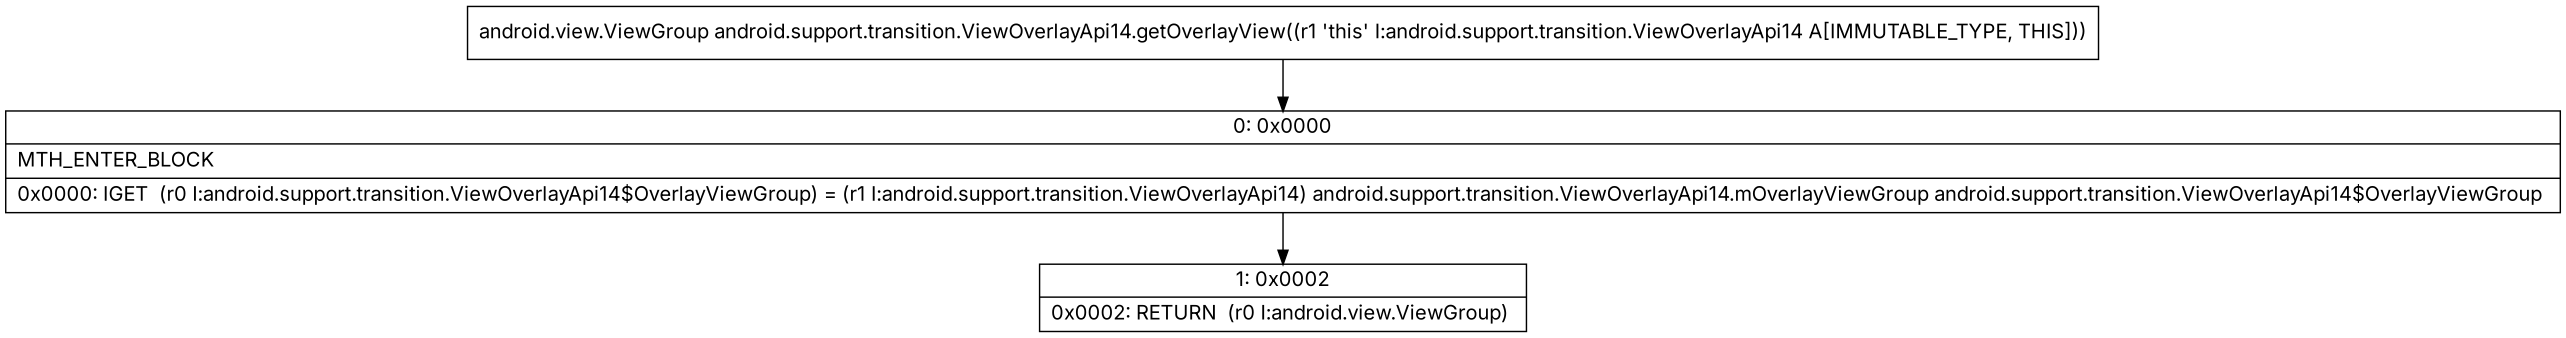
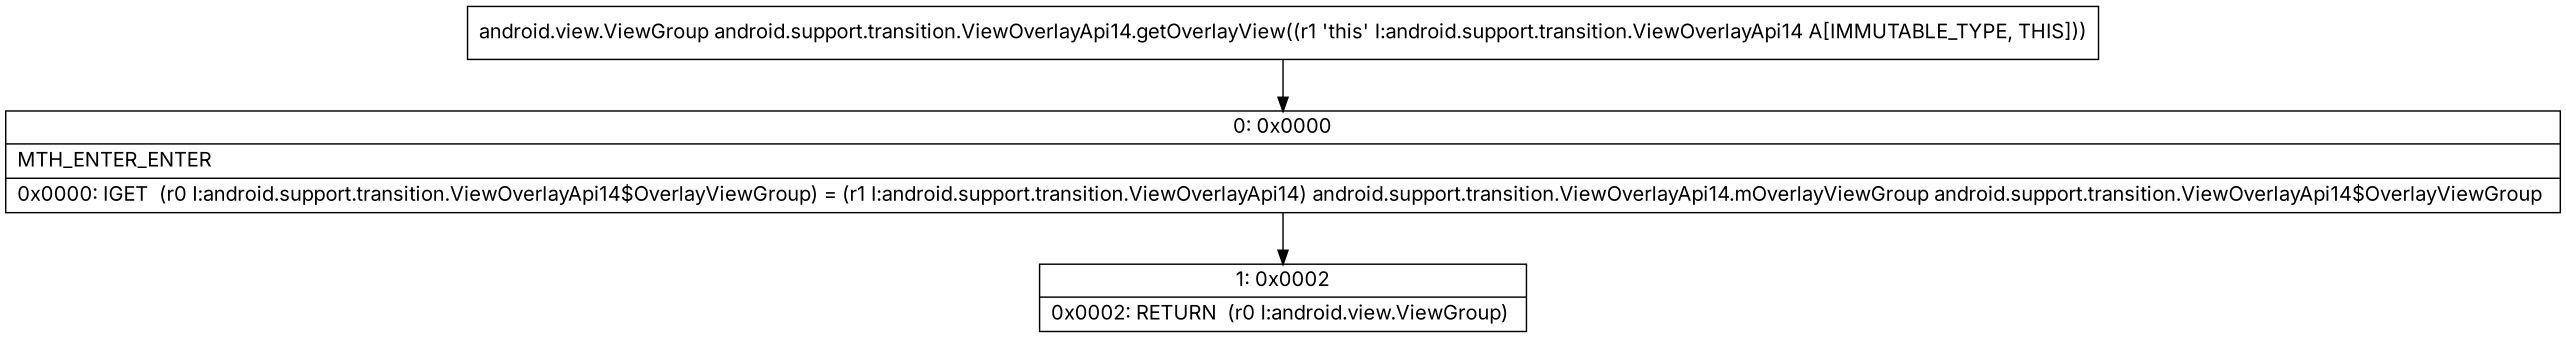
(117, 160) -> (115, 160)
